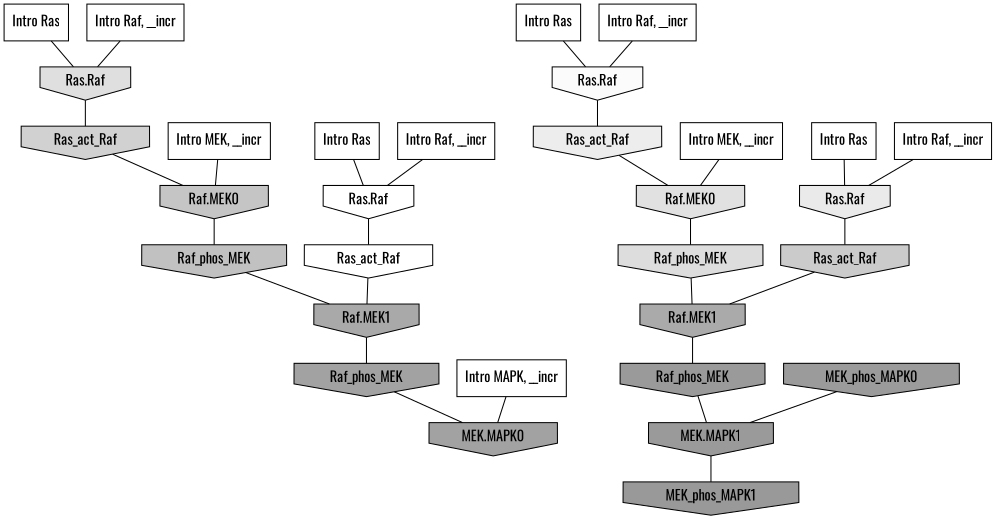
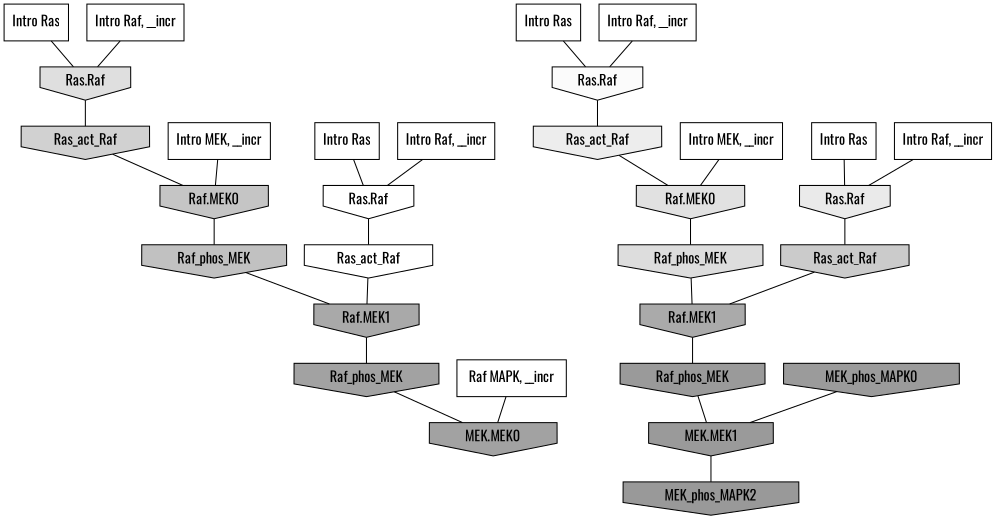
(512, 378) -> (512, 378)
(493, 438) -> (493, 438)
(711, 438) -> (711, 438)
(711, 497) -> (711, 497)
